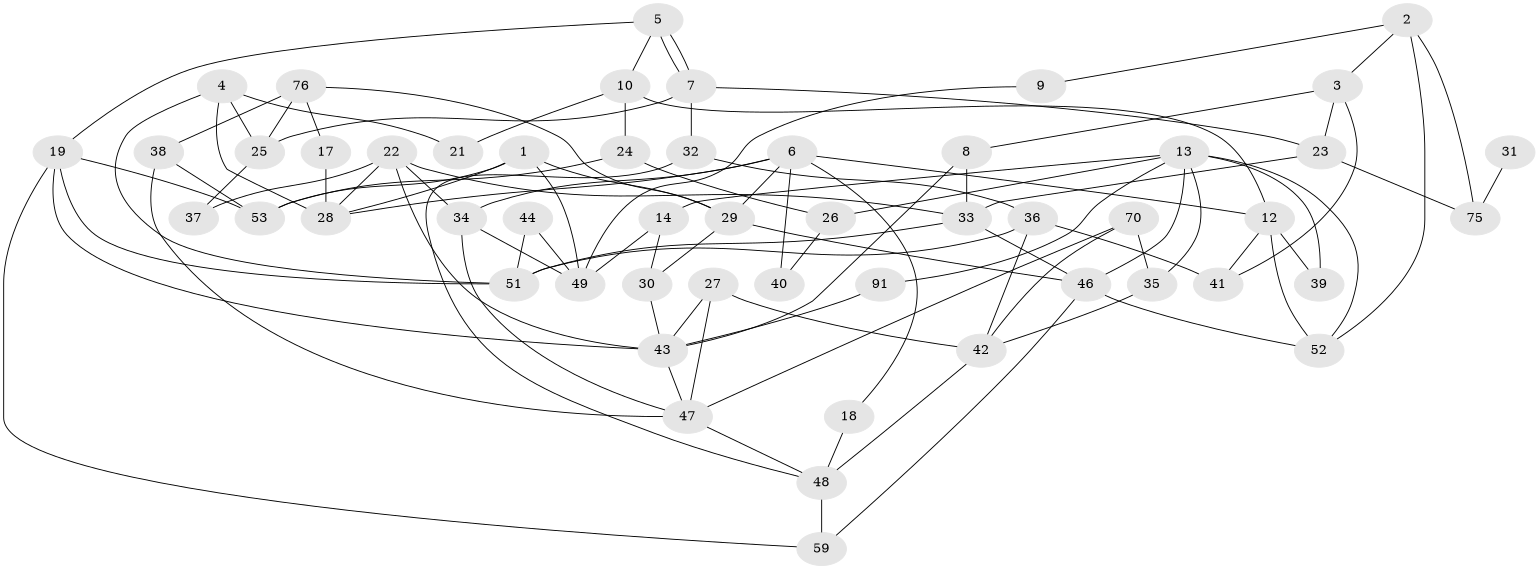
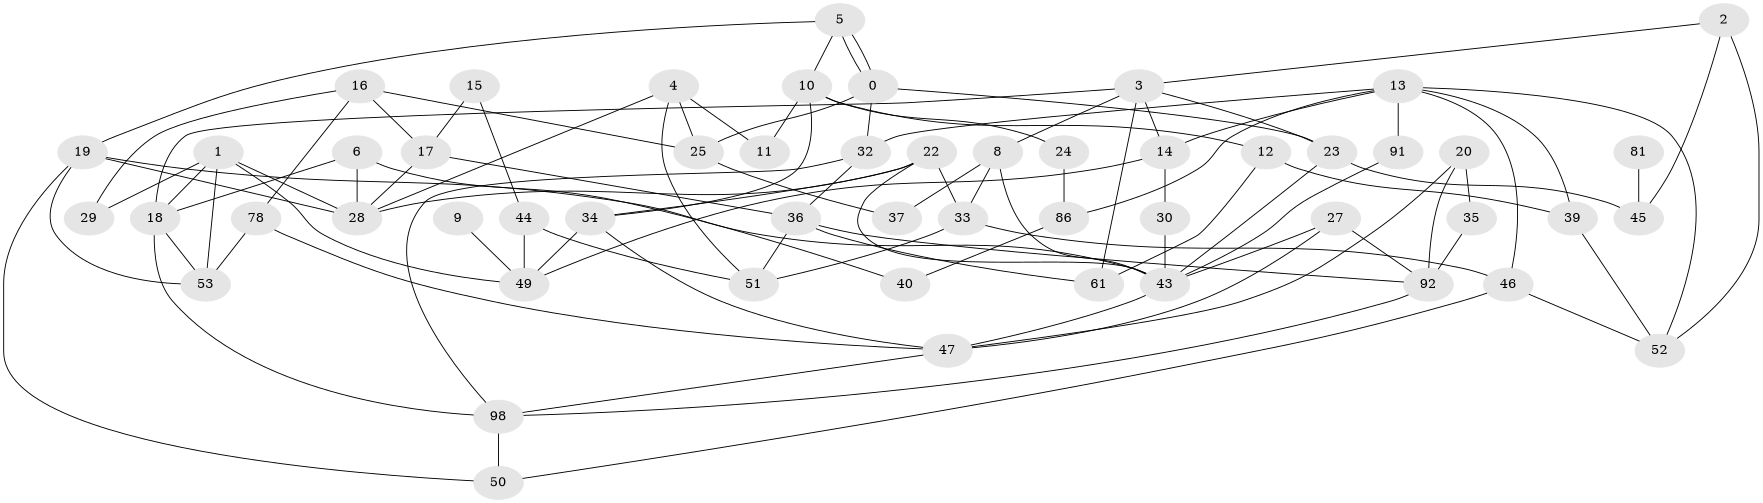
(1224, 53) -> none
(301, 86) -> (360, 86)
none -> (475, 86)
(691, 86) -> (873, 86)
none -> (638, 109)
none -> (1152, 119)
(159, 152) -> (256, 218)
(458, 152) -> (765, 152)
(1510, 152) -> (1639, 152)
(1149, 179) -> (1249, 219)
(440, 180) -> (180, 252)
(624, 180) -> (786, 178)
none -> (187, 185)
(293, 185) -> (942, 189)
none -> (611, 185)
(761, 185) -> none
(1042, 185) -> none
(831, 218) -> (1064, 218)
(1134, 218) -> (1464, 152)
(1475, 218) -> (1639, 218)
(1200, 225) -> (1165, 106)
(685, 255) -> none
(915, 256) -> none
(251, 273) -> (226, 187)
(1218, 285) -> (1099, 285)
(1282, 288) -> (1616, 285)
(981, 351) -> (1428, 285)
(822, 483) -> (499, 417)
(822, 549) -> (499, 483)
